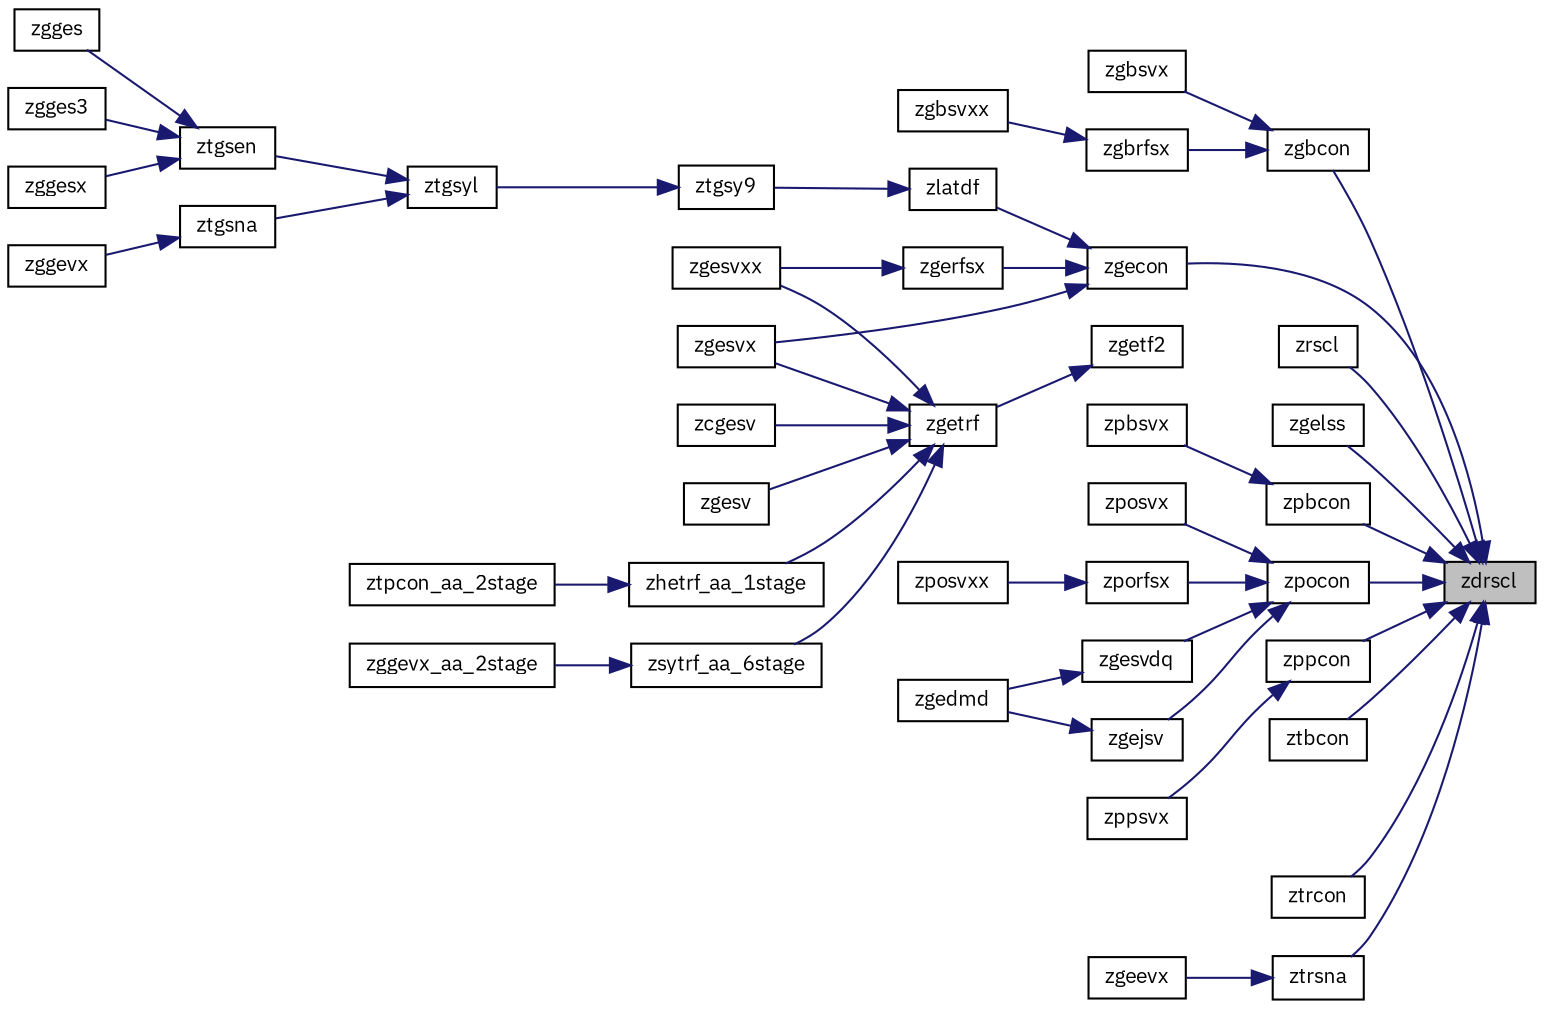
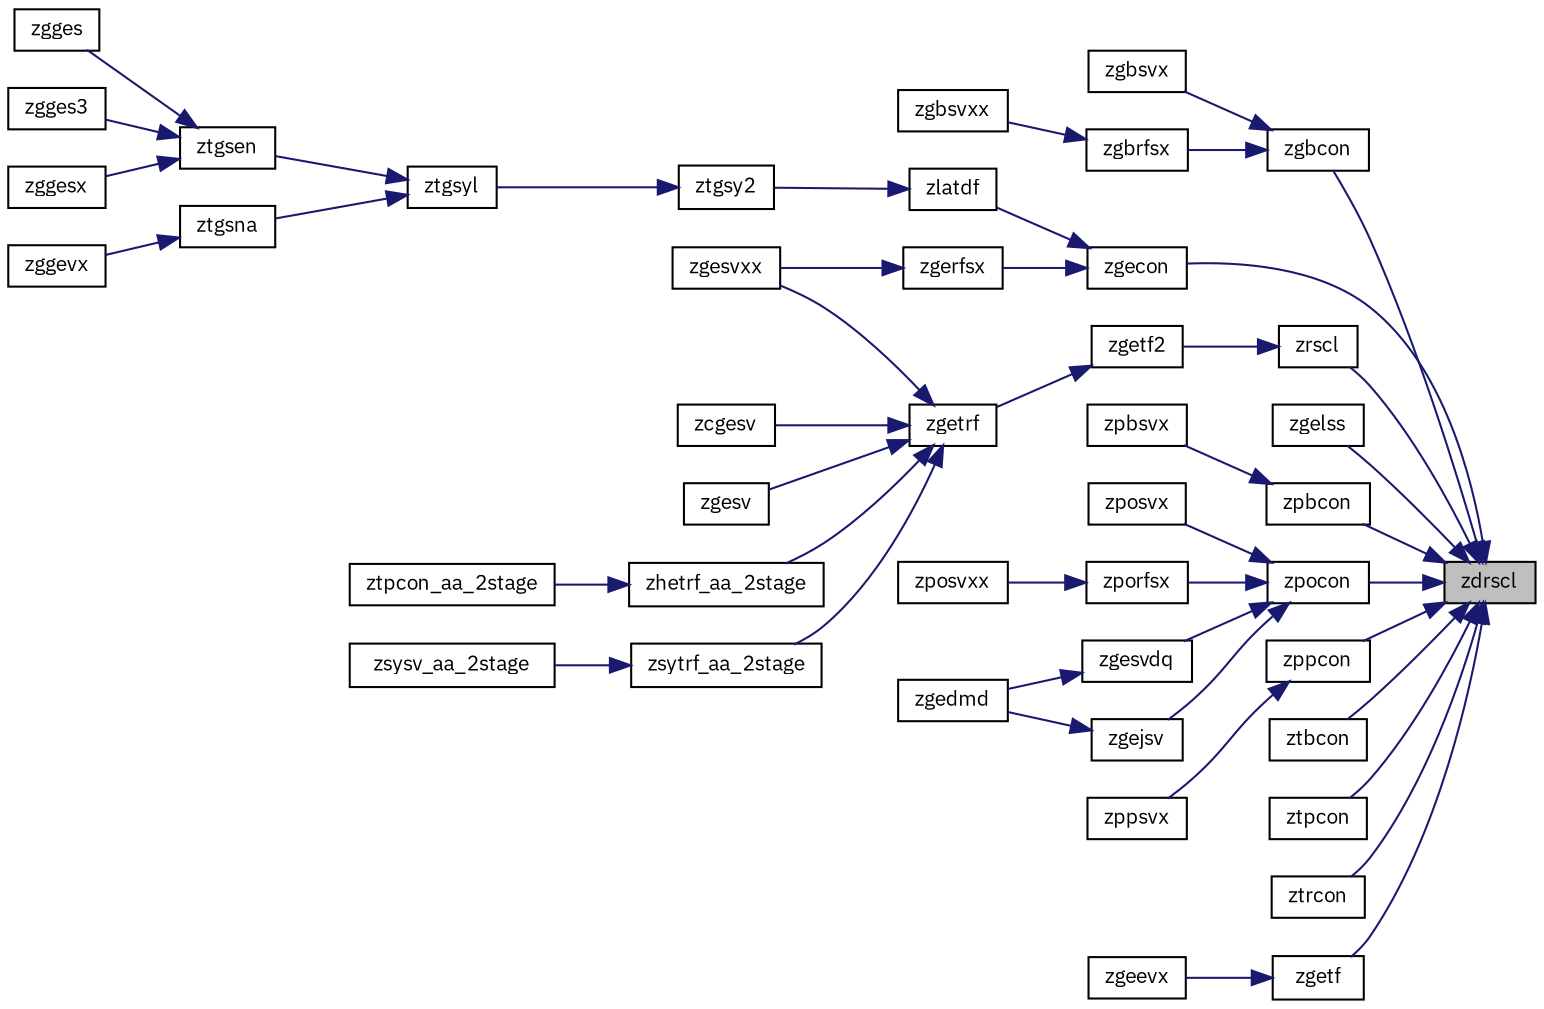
(726, 187) -> (726, 187)
(726, 347) -> none
none -> (1220, 347)
(726, 585) -> (726, 585)
(452, 665) -> (452, 665)
(726, 665) -> (726, 665)
none -> (1318, 818)
(1318, 978) -> (1318, 978)
